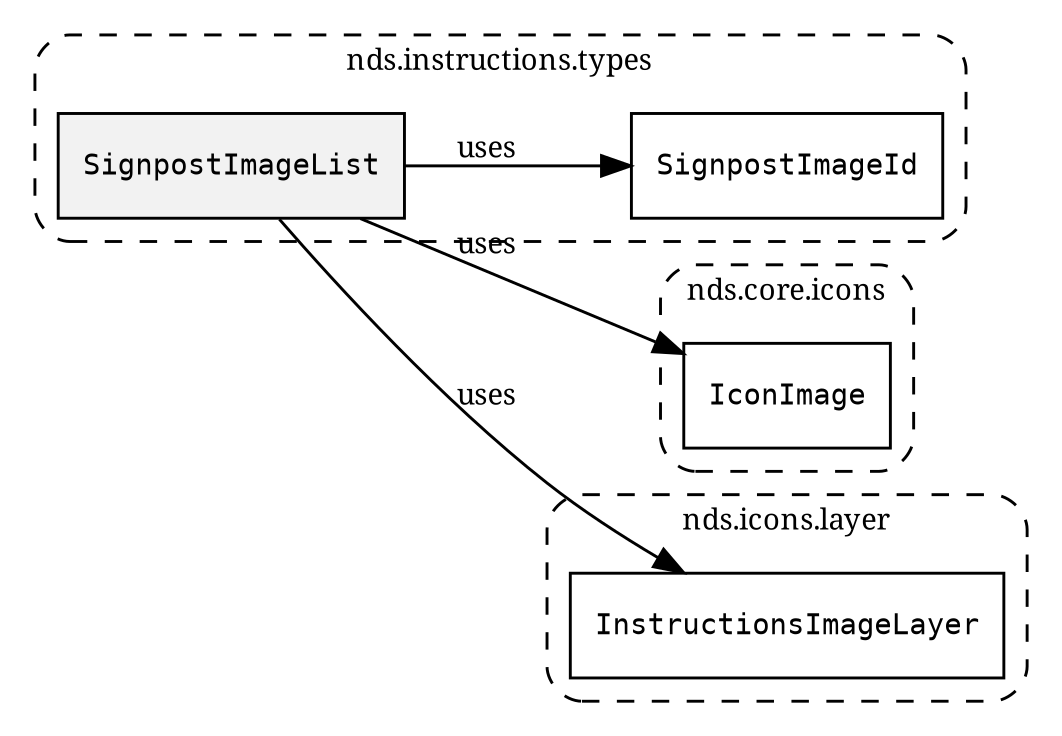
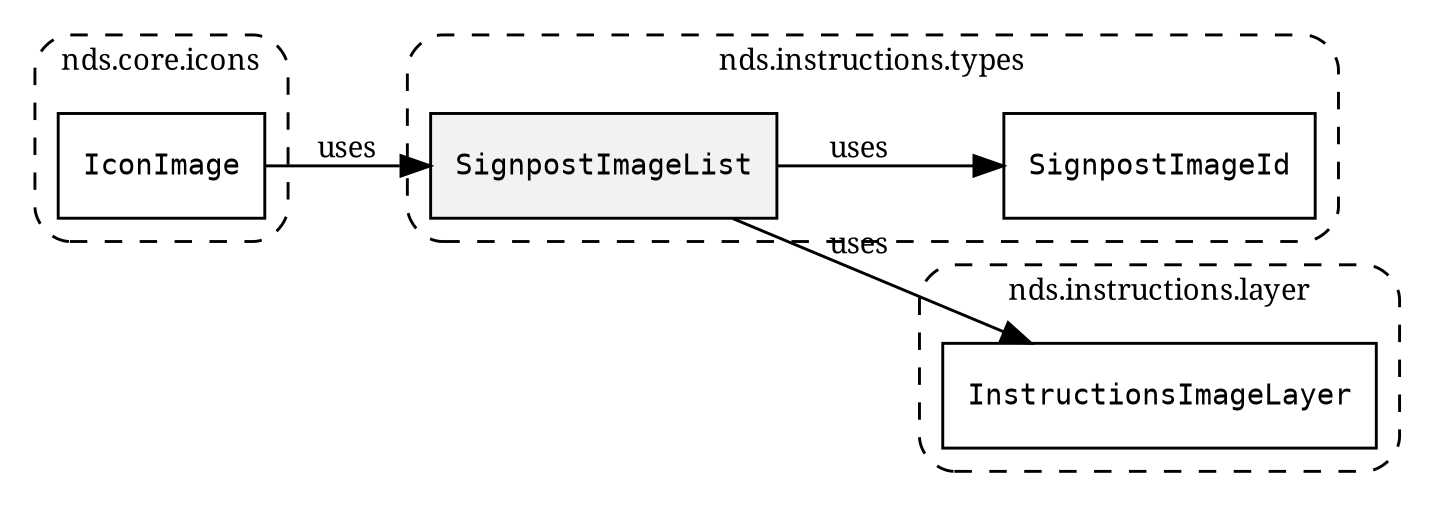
(508, 280) -> (333, 166)
(787, 522) -> (1160, 292)
